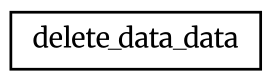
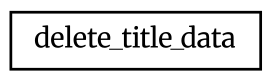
(136, 41) -> (136, 41)
